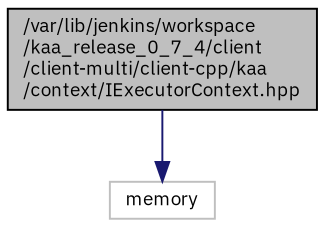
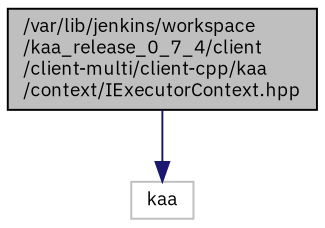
(162, 200) -> (162, 200)
